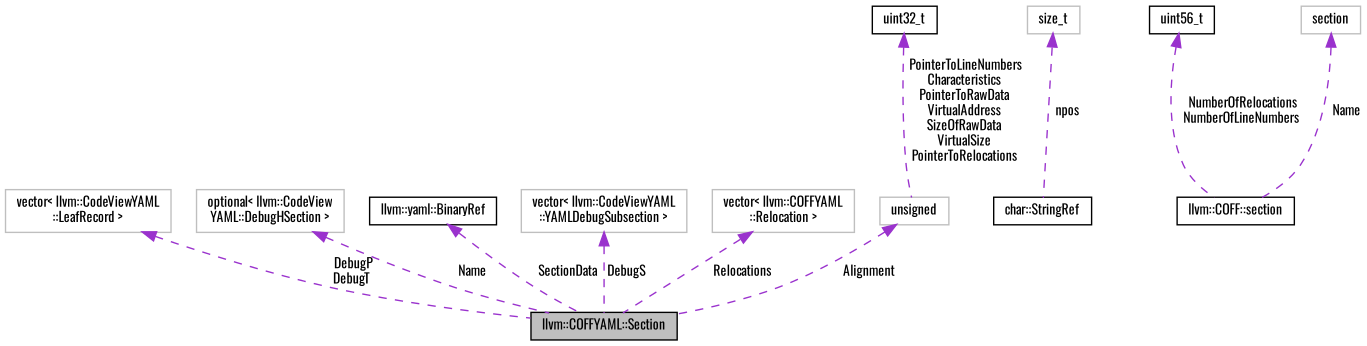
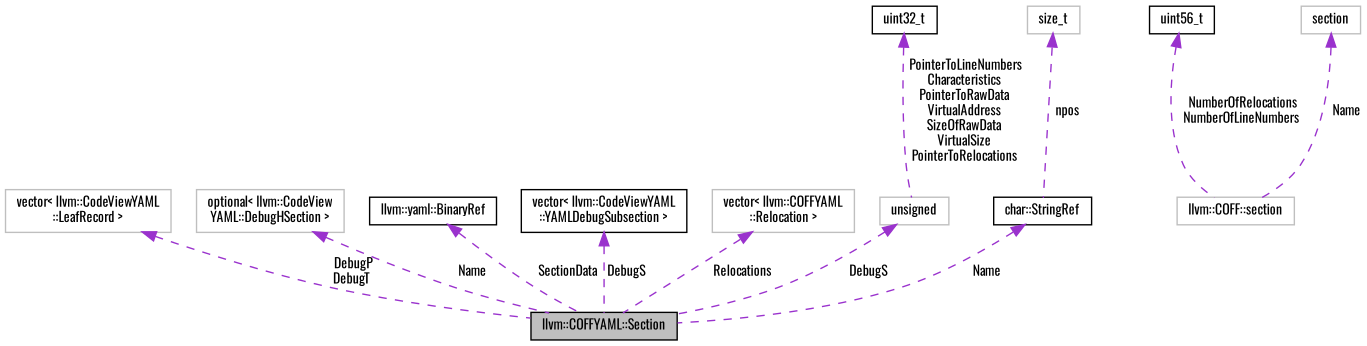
(604, 211) -> (604, 211)
(1236, 211) -> (1236, 211)
(867, 272) -> (867, 272)
none -> (852, 300)
